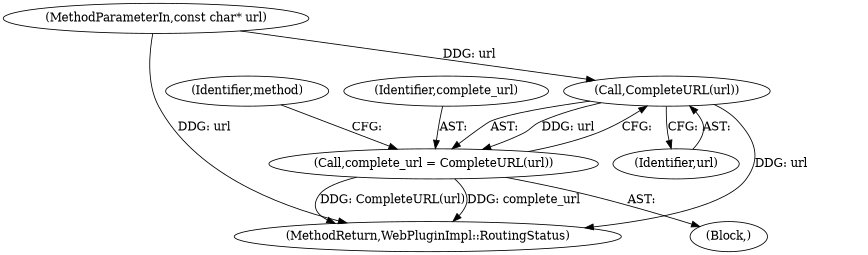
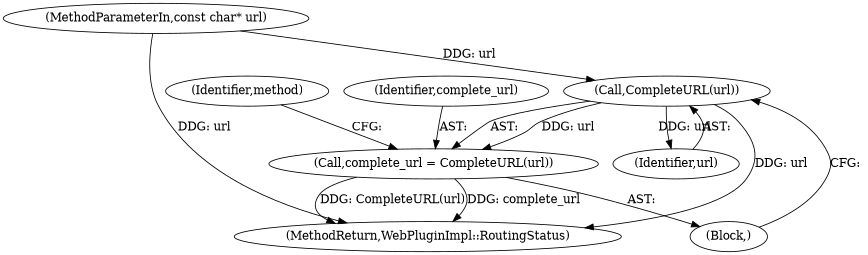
(685, 128) -> (685, 128)
(586, 137) -> (831, 164)
